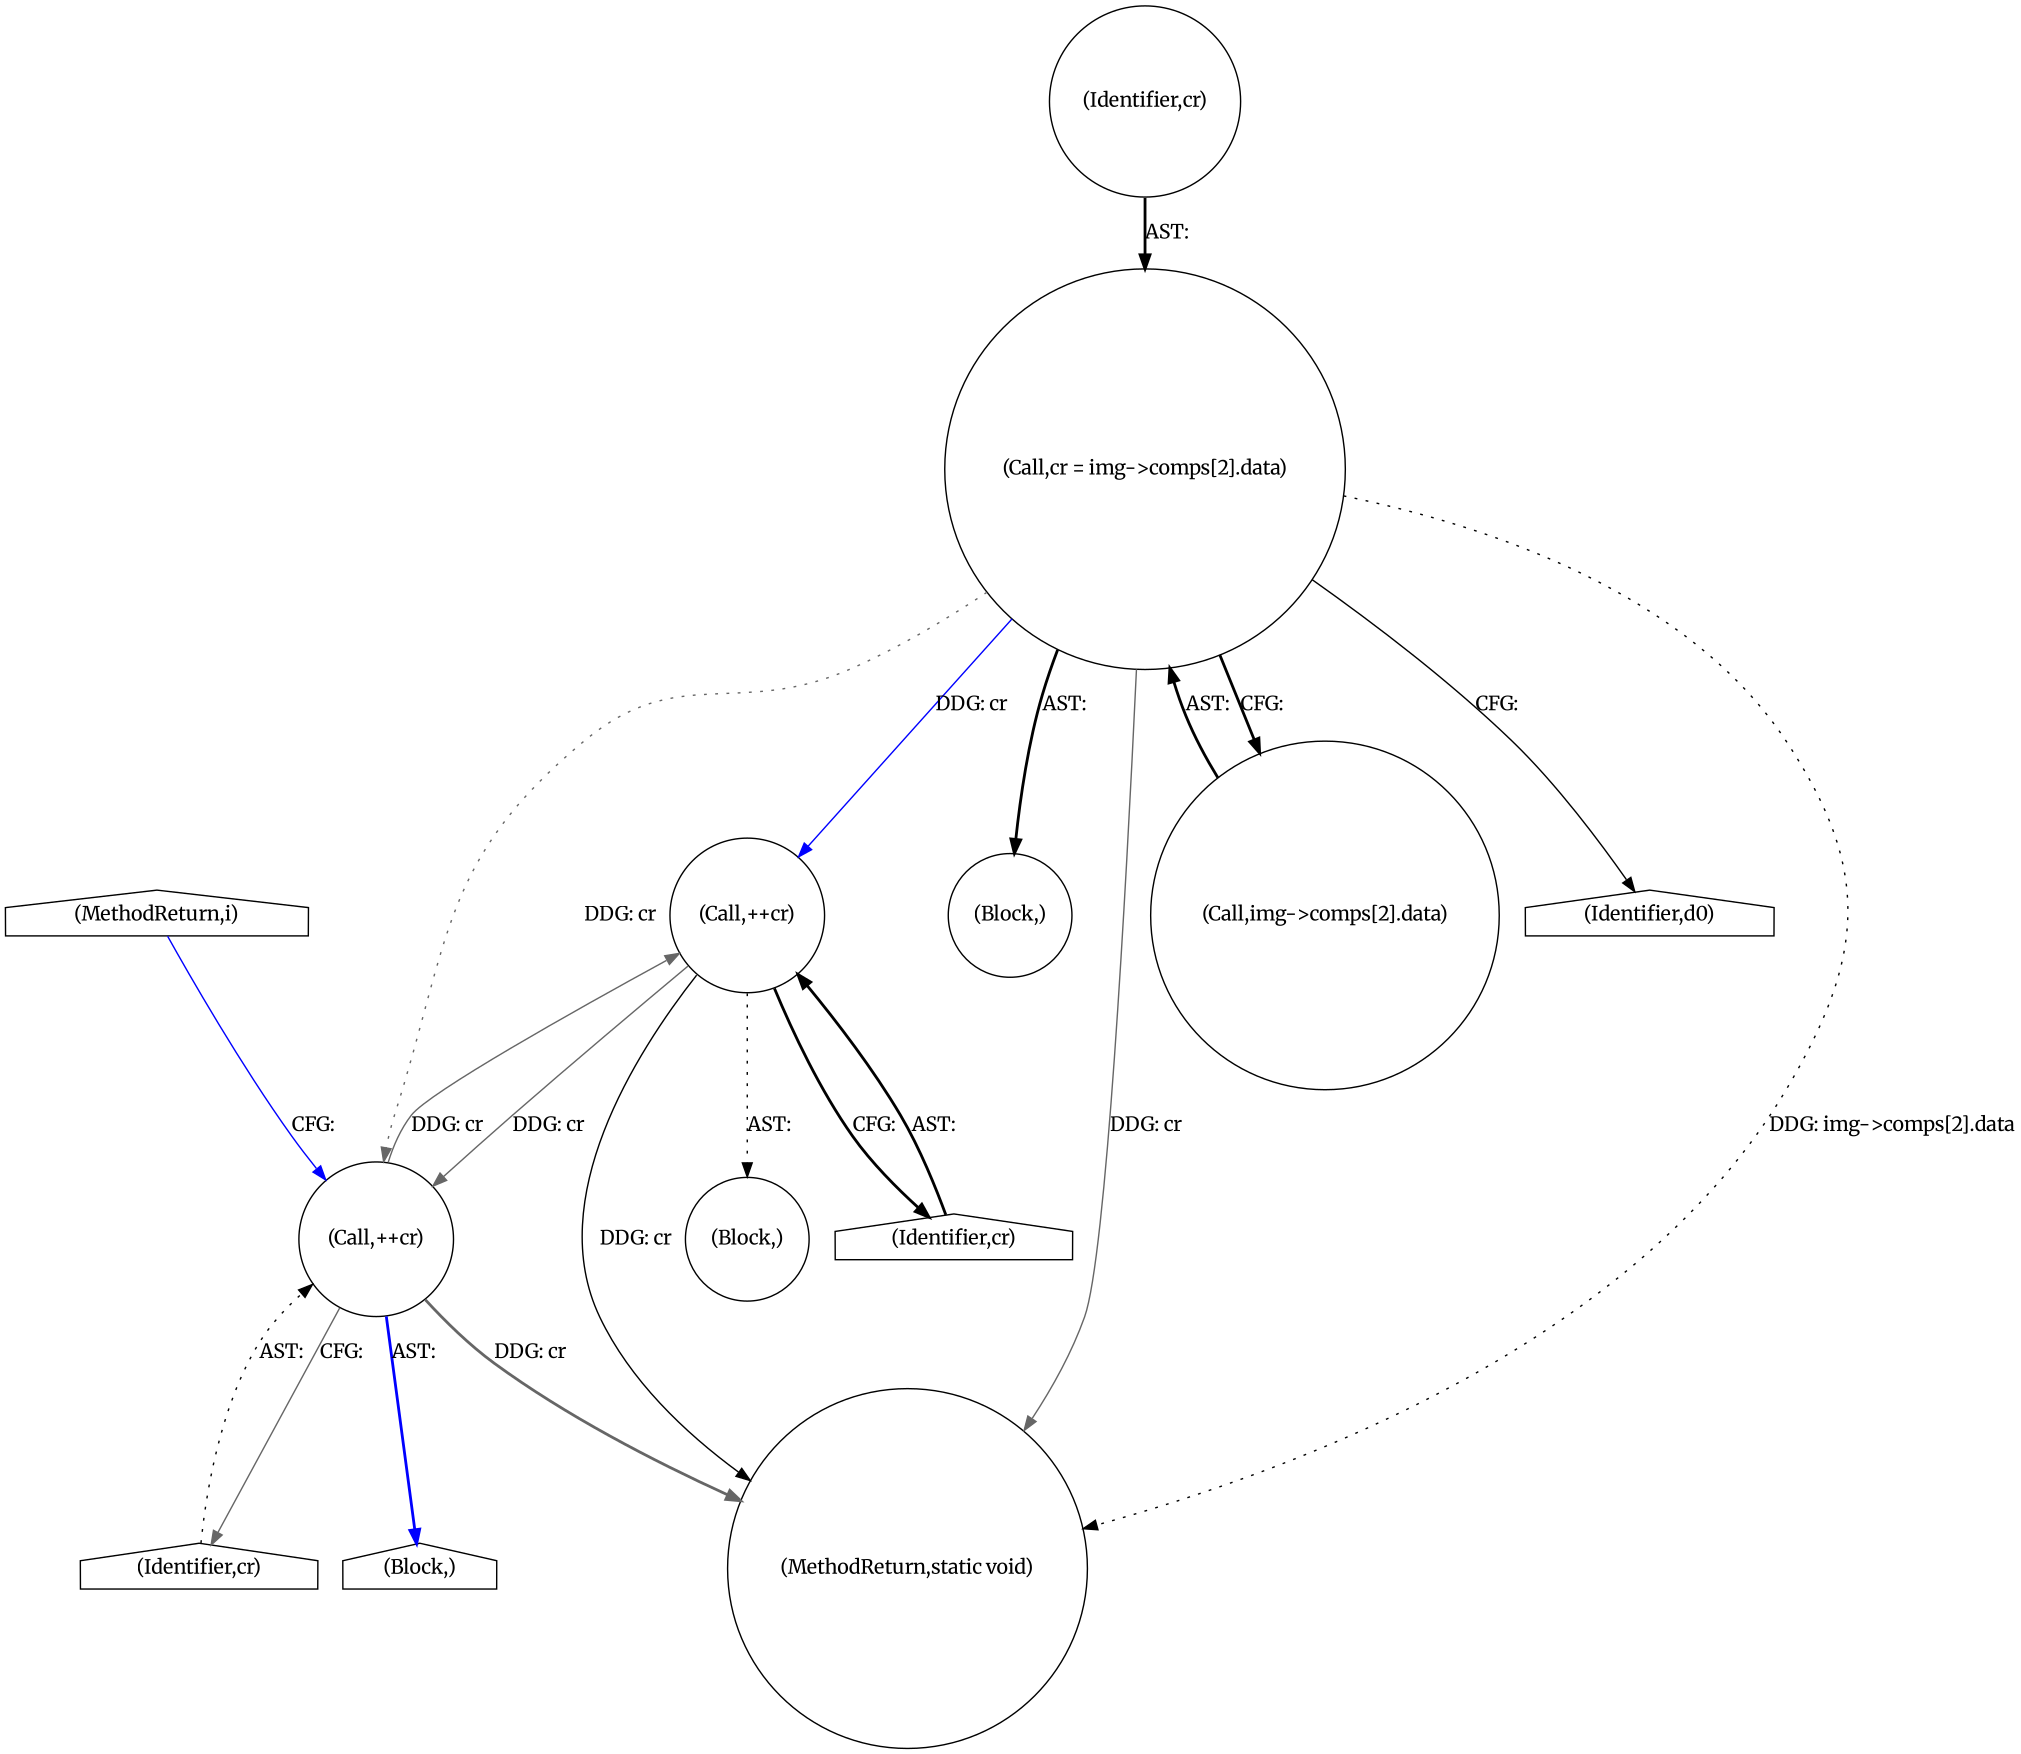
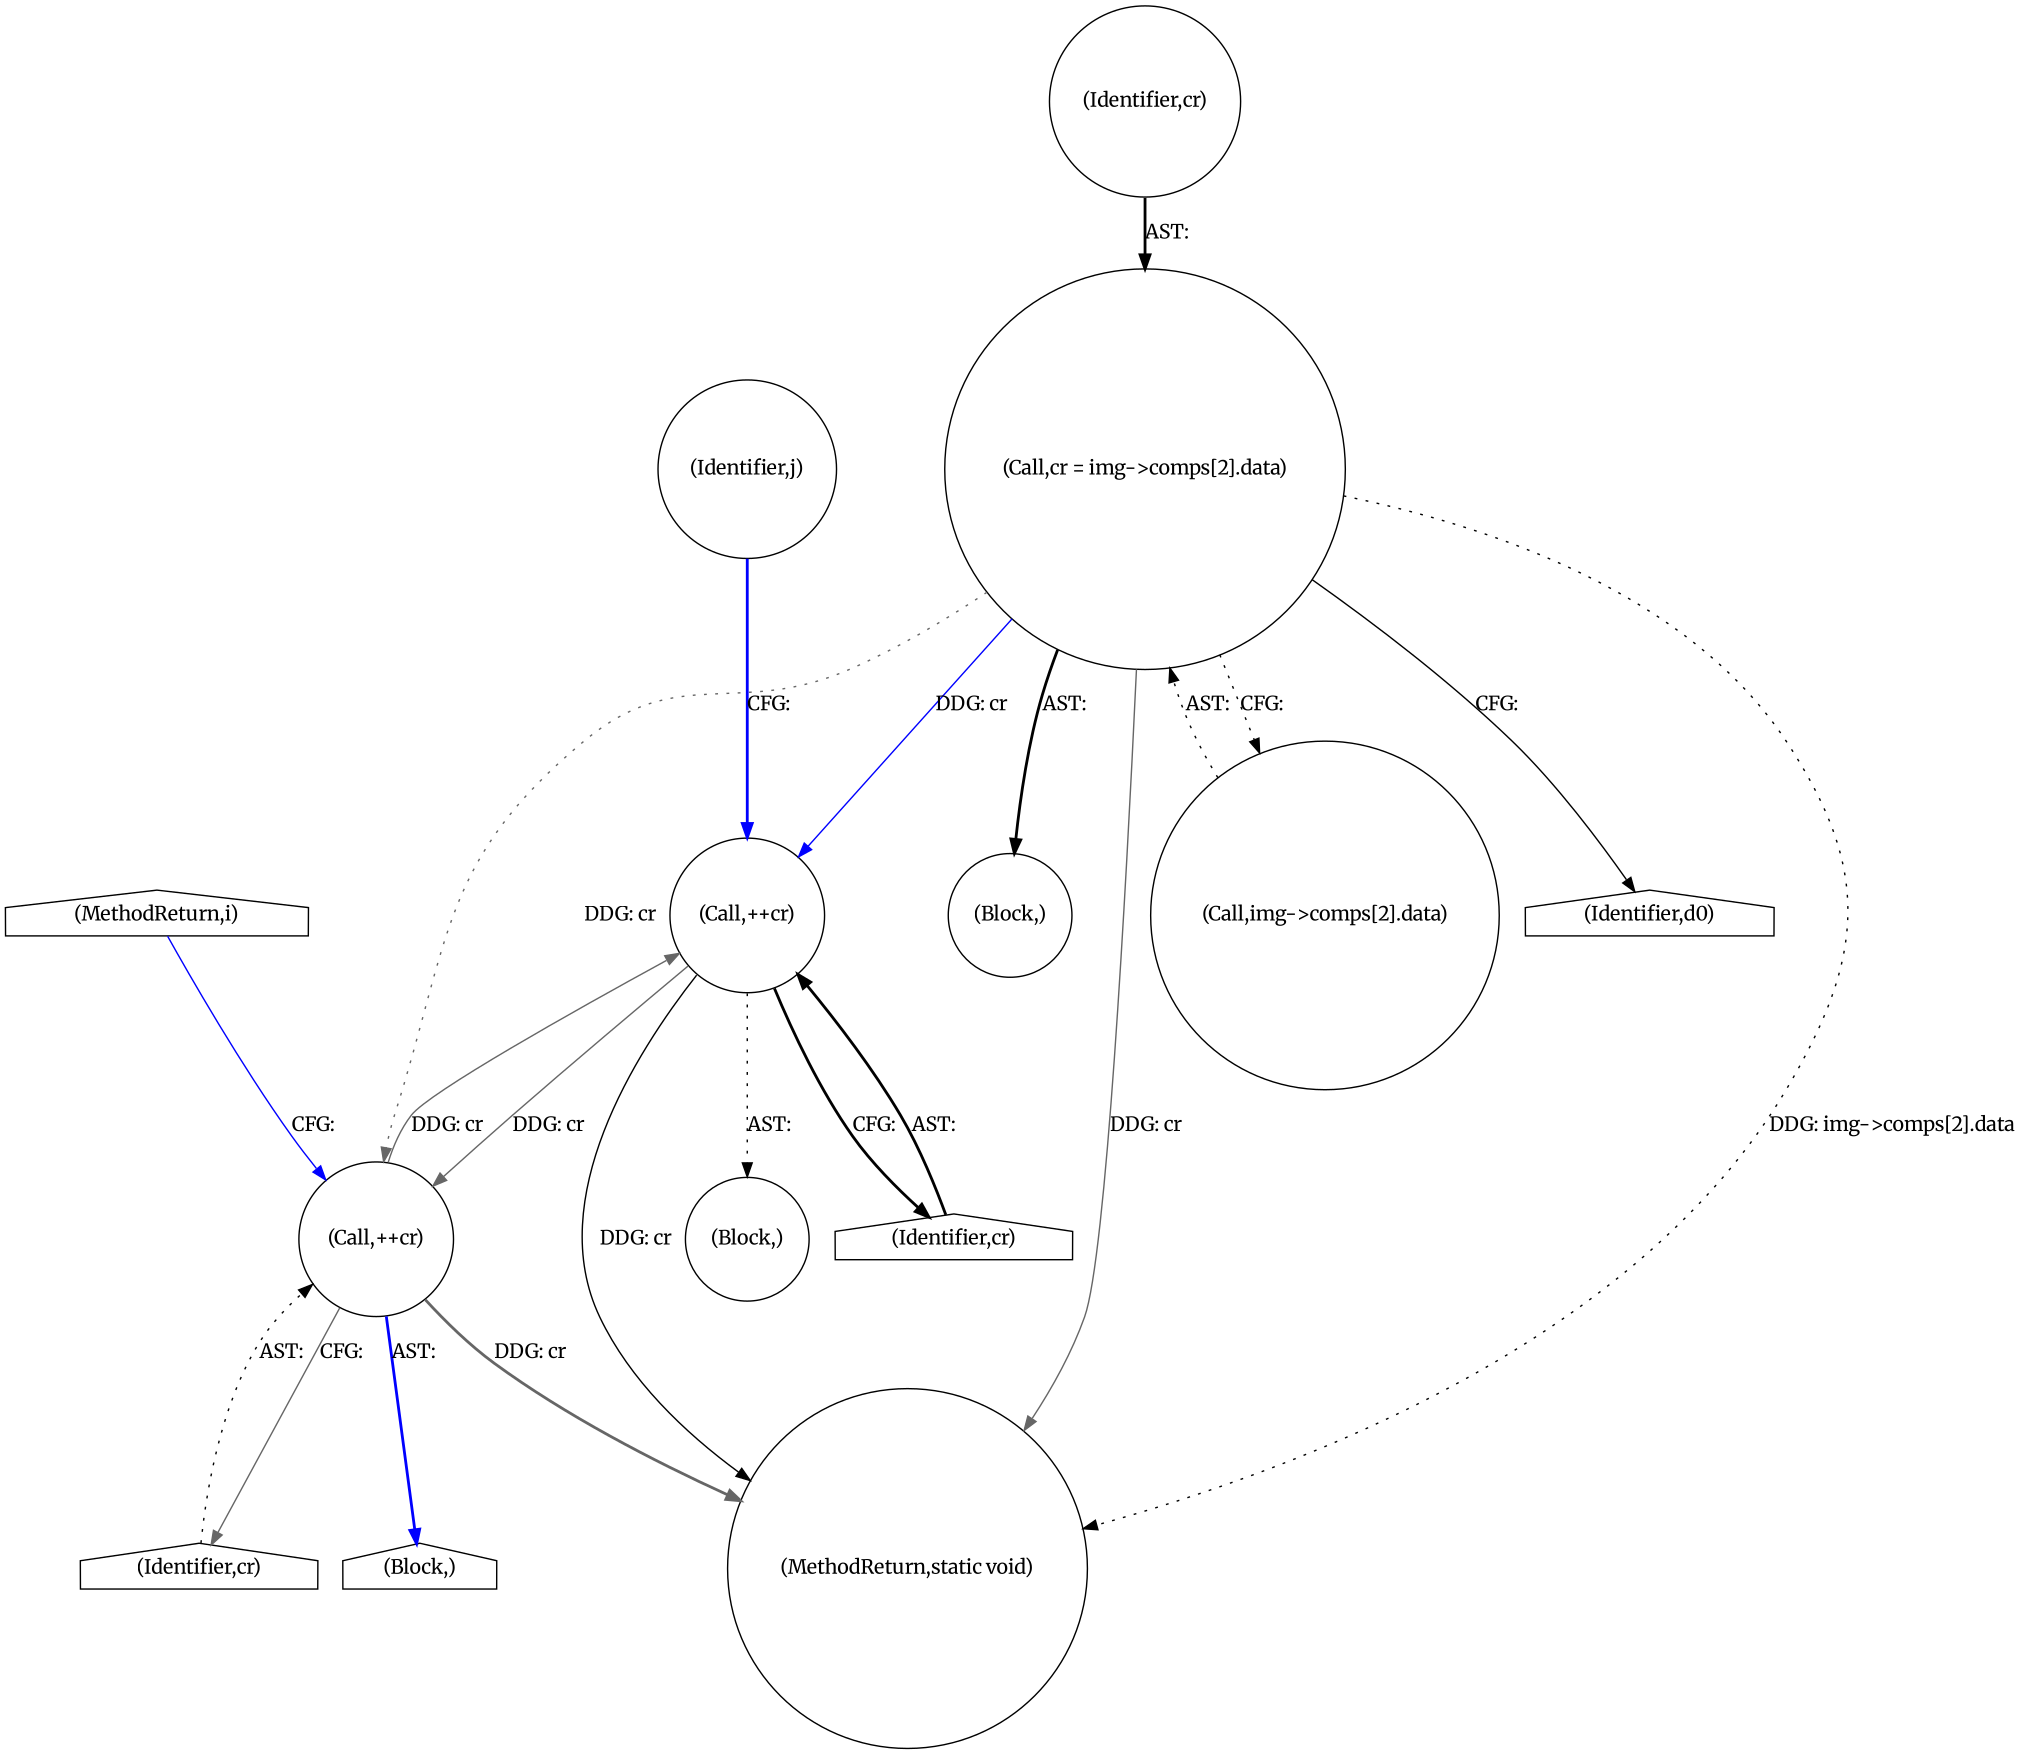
none -> (747, 469)
(1237, 697) -> (1237, 697)
(1193, 731) -> (1193, 731)
